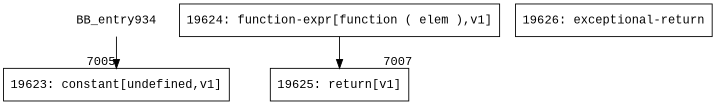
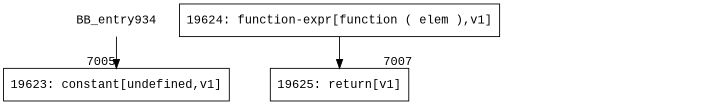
(614, 20) -> none
